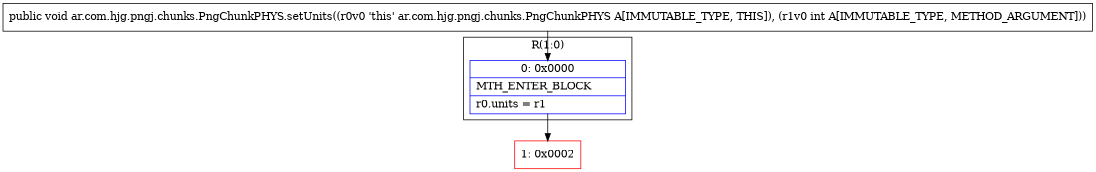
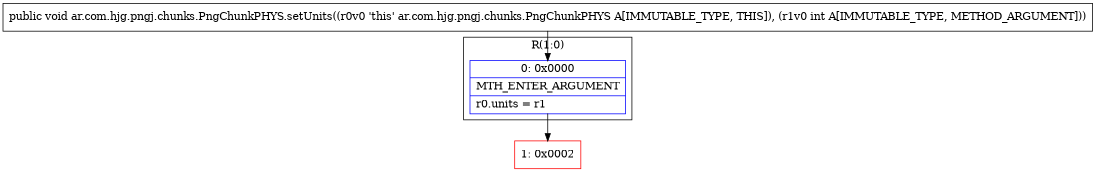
(534, 86) -> (548, 86)
